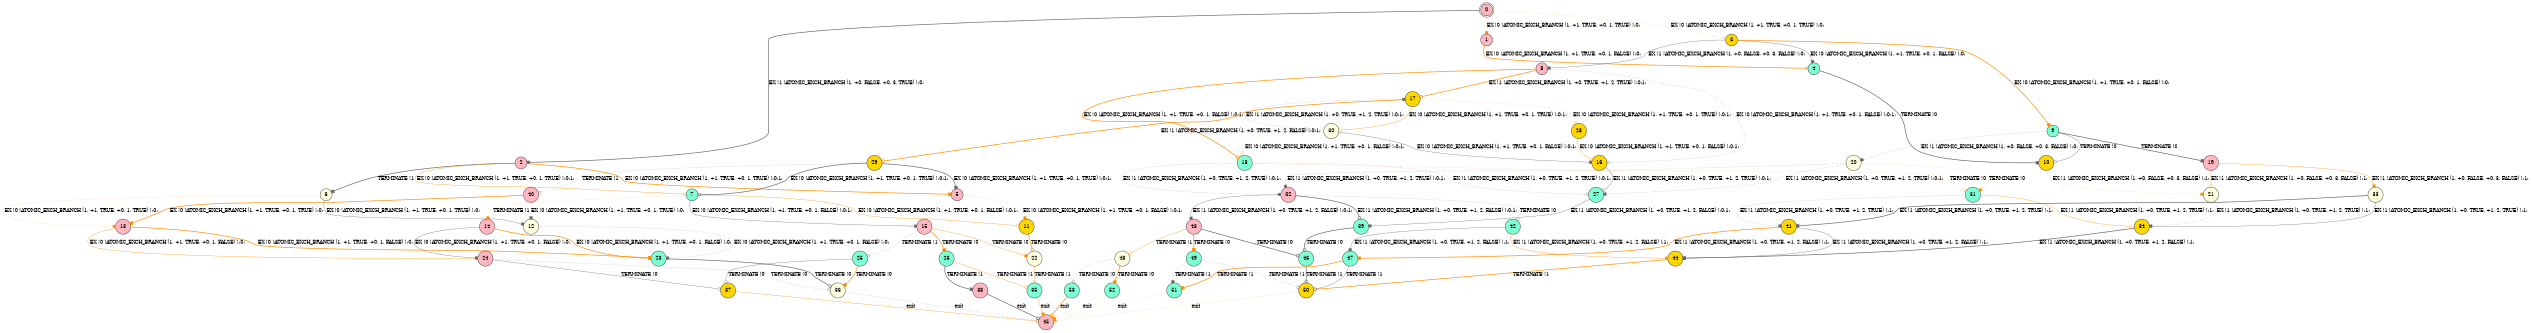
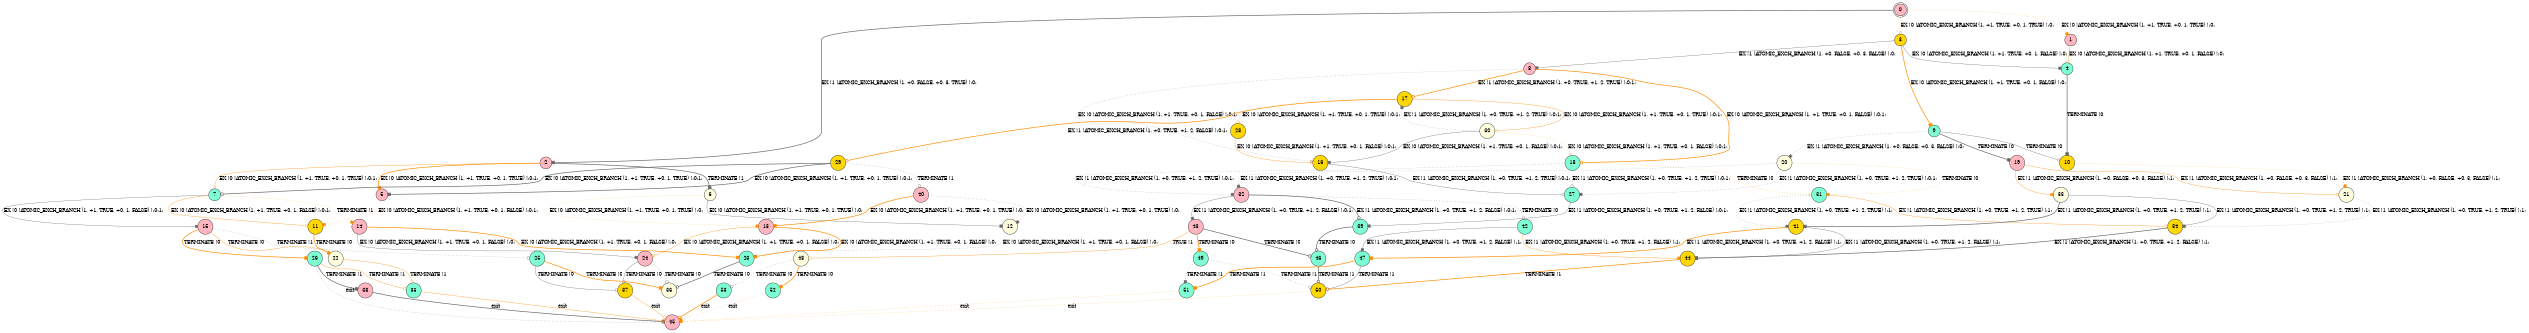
(1639, 65) -> (2069, 53)
(1174, 243) -> (1183, 243)
(941, 306) -> (480, 318)
